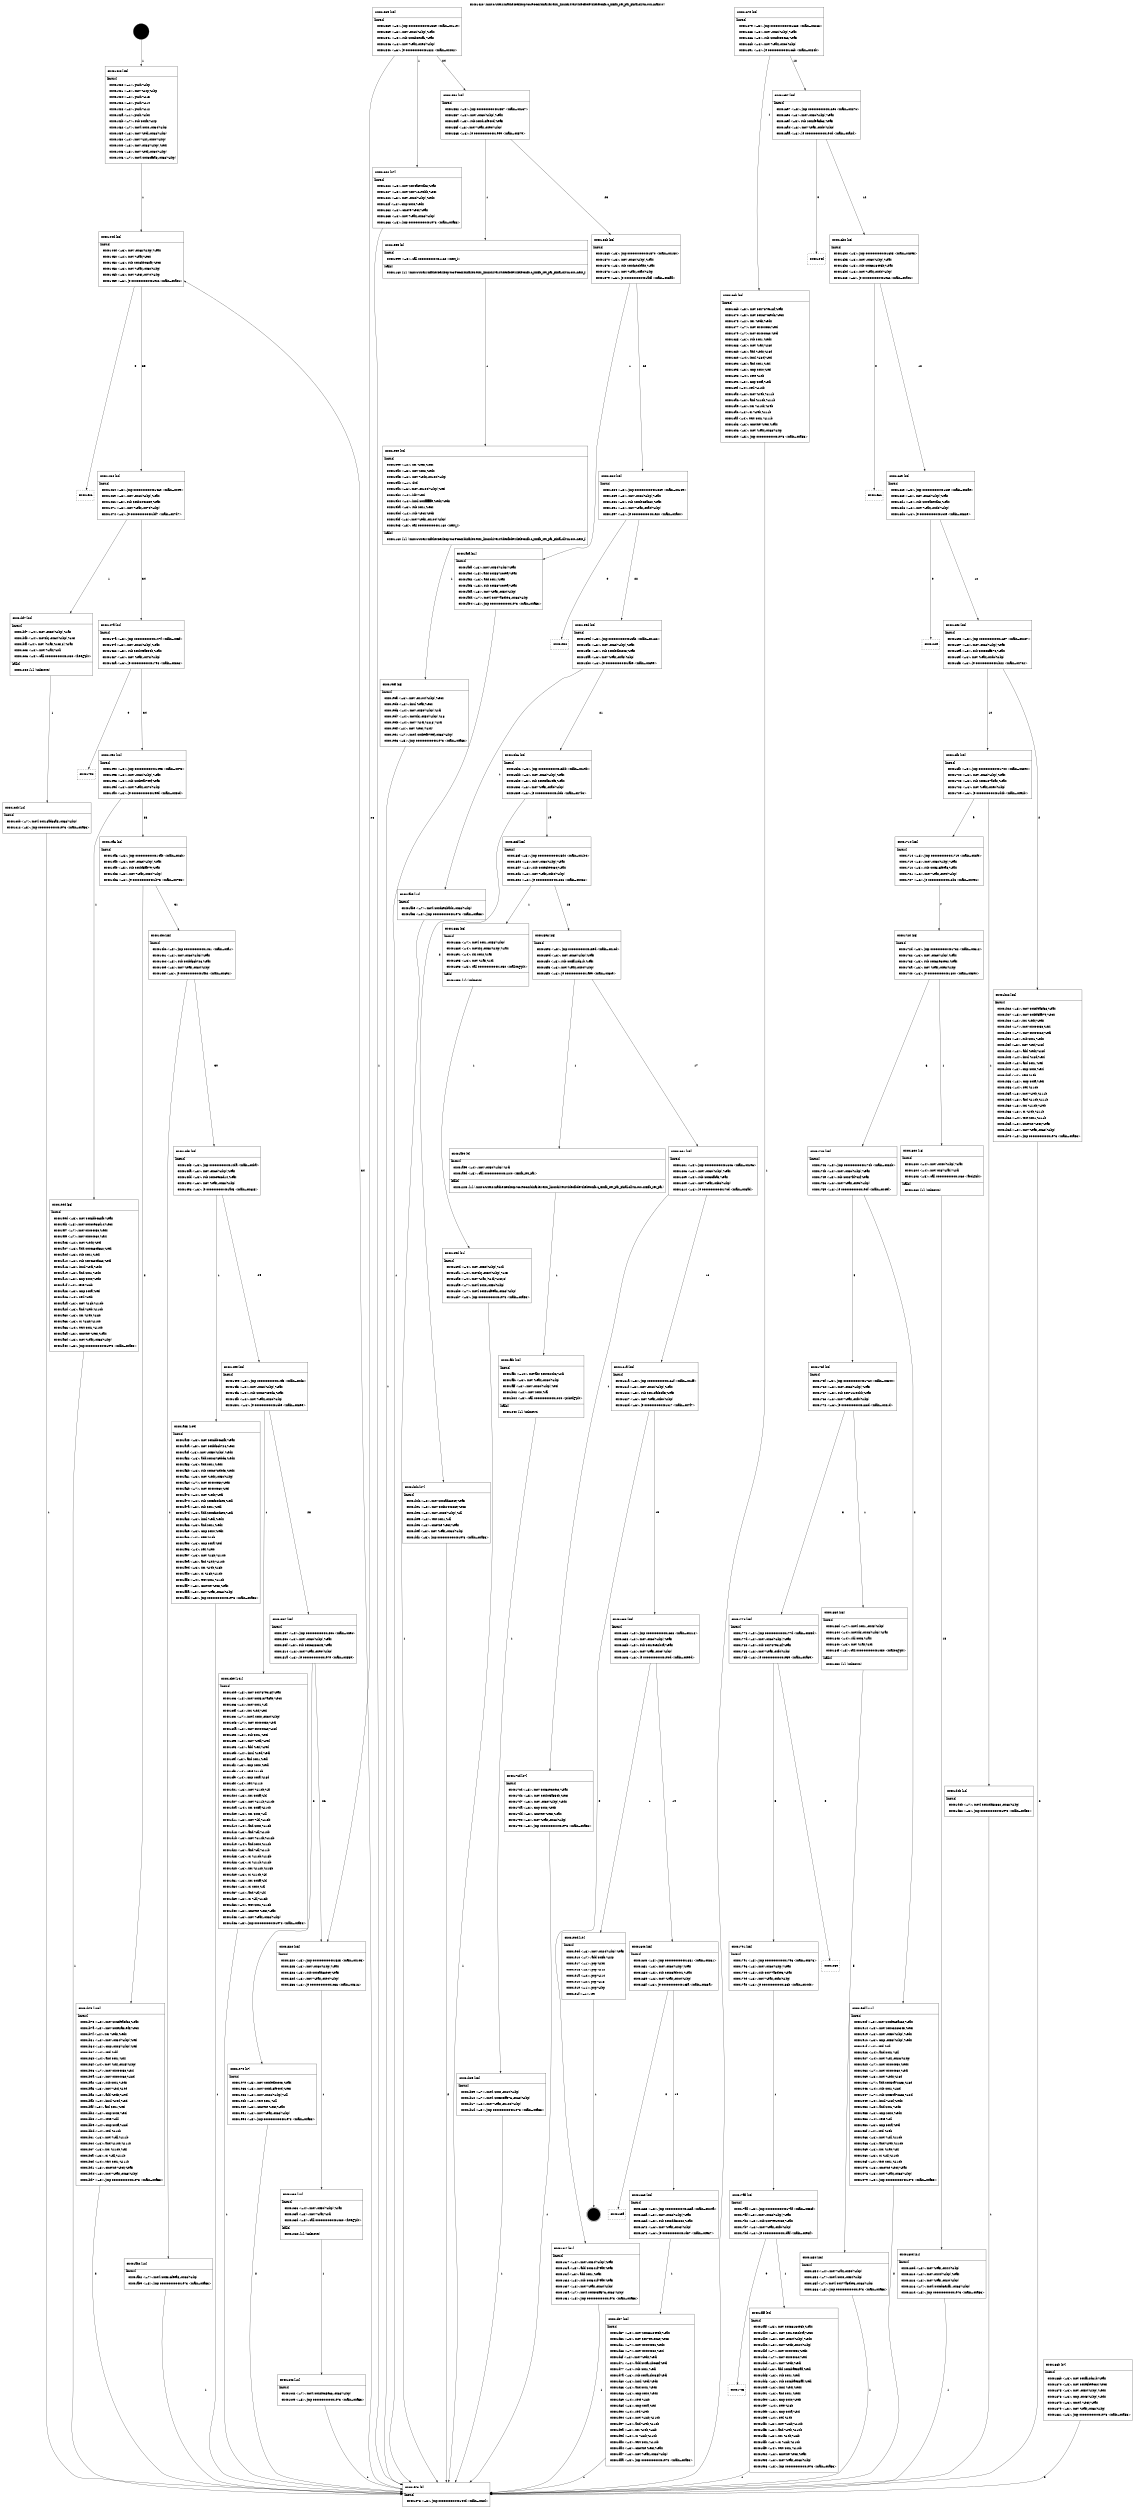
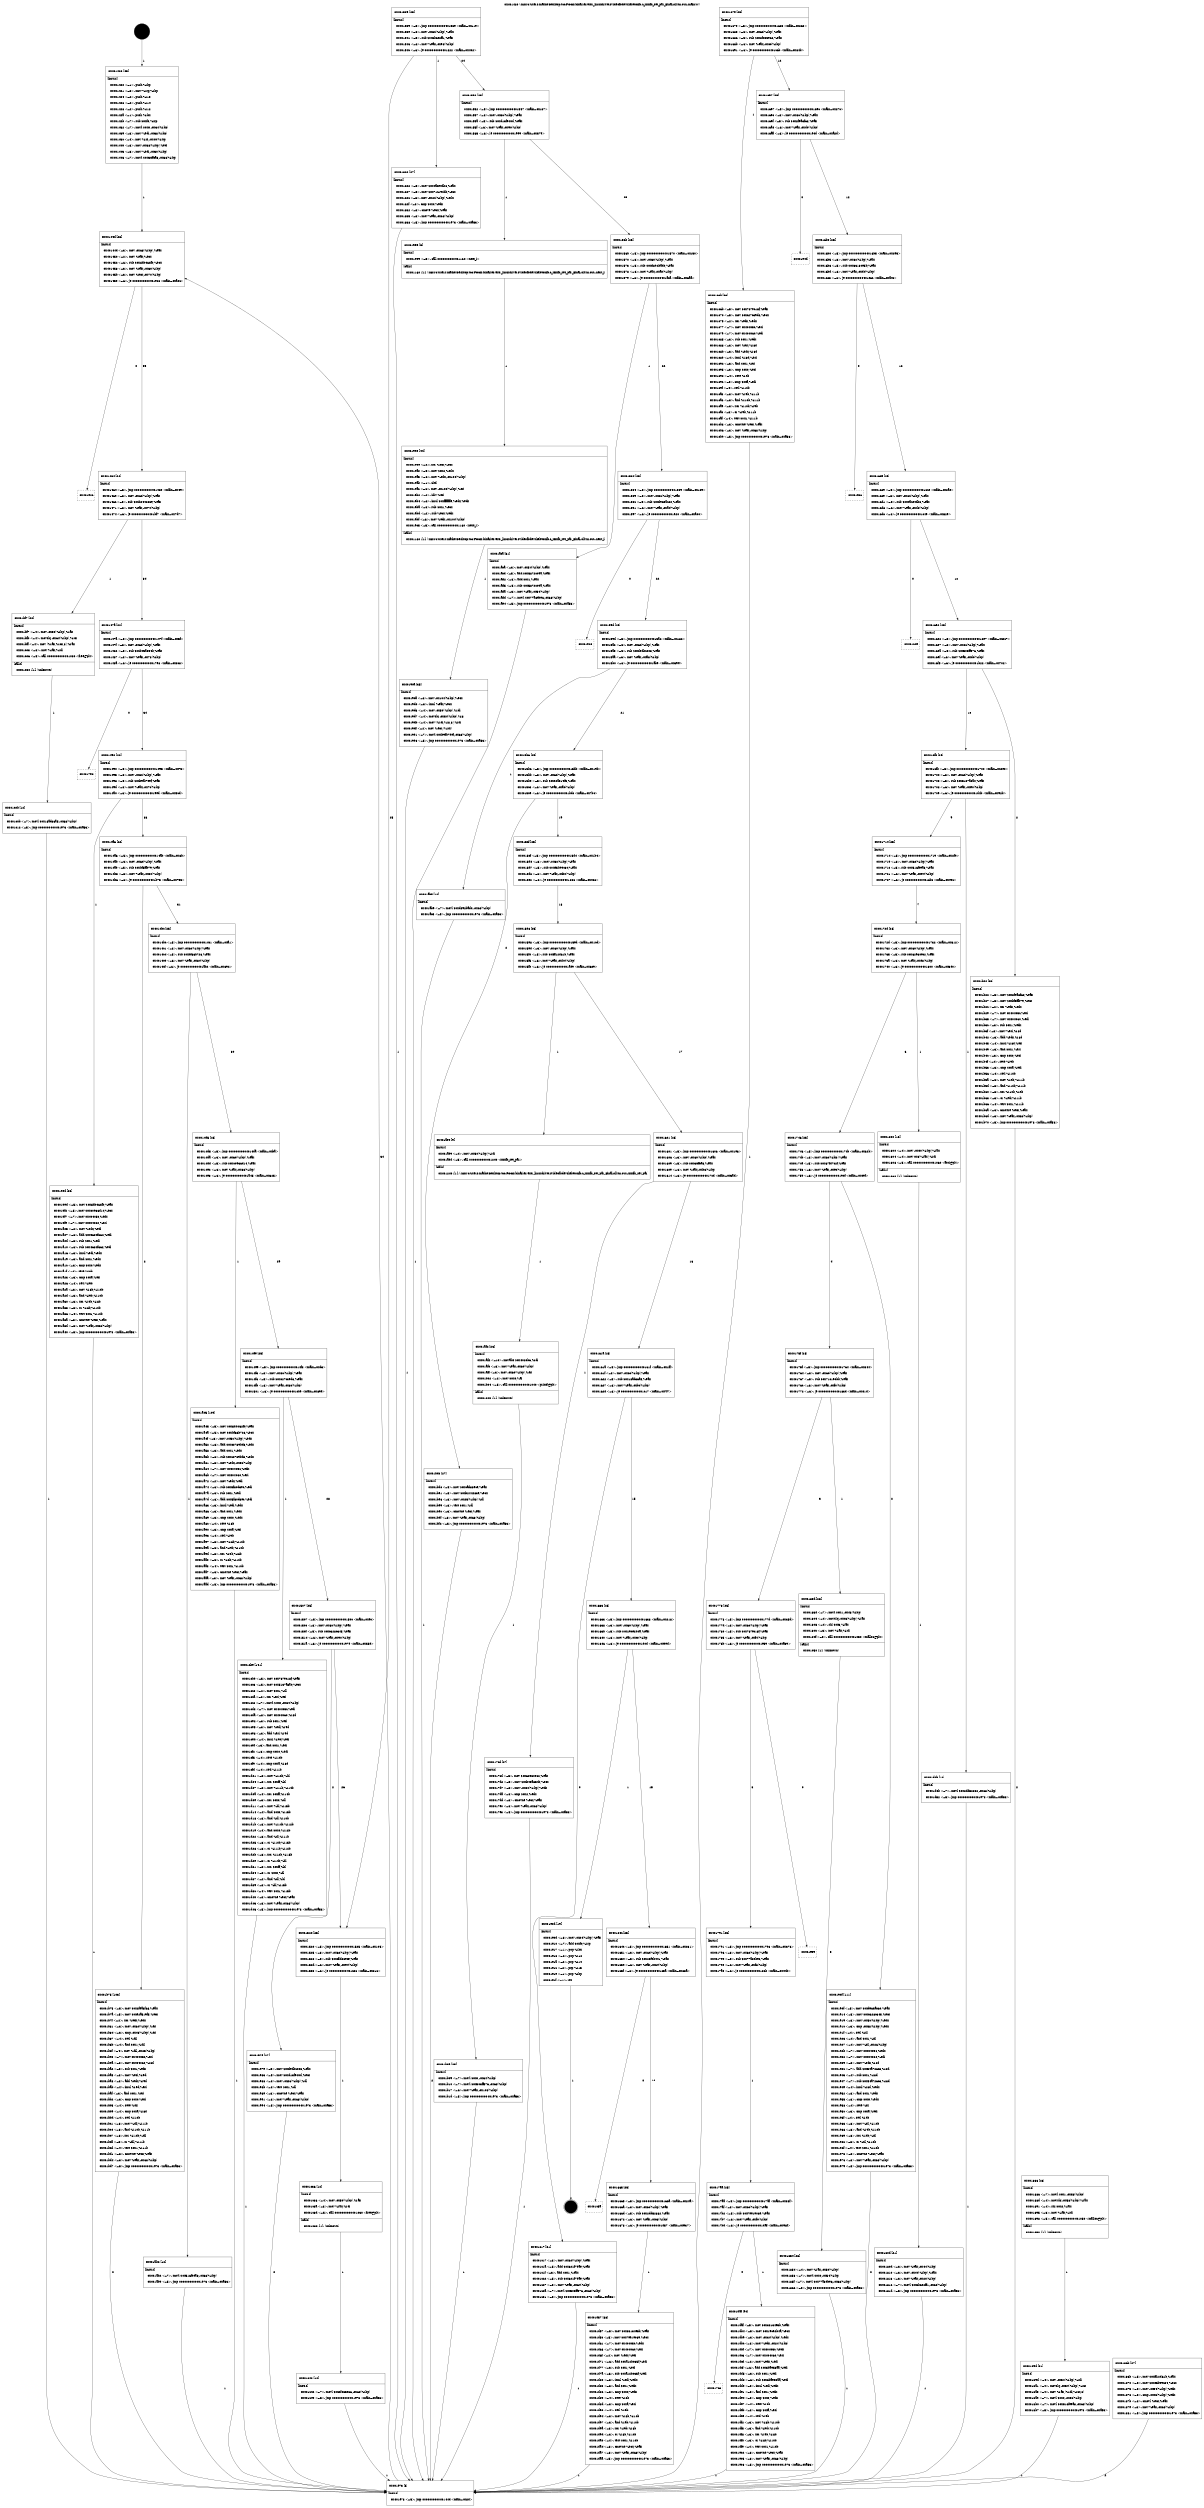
(519, 904) -> none
(944, 1639) -> (920, 1625)
(674, 1801) -> (651, 1788)
